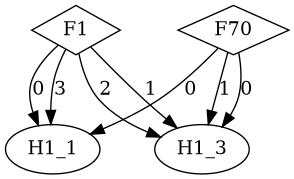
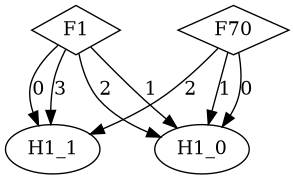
(191, 90) -> (191, 90)
(202, 149) -> (202, 149)
